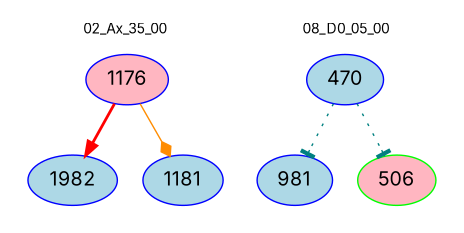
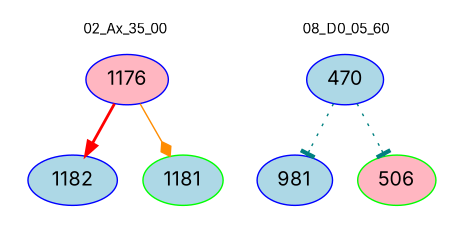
(347, 30) -> (347, 30)
(73, 180) -> (73, 180)
(183, 180) -> (183, 180)
